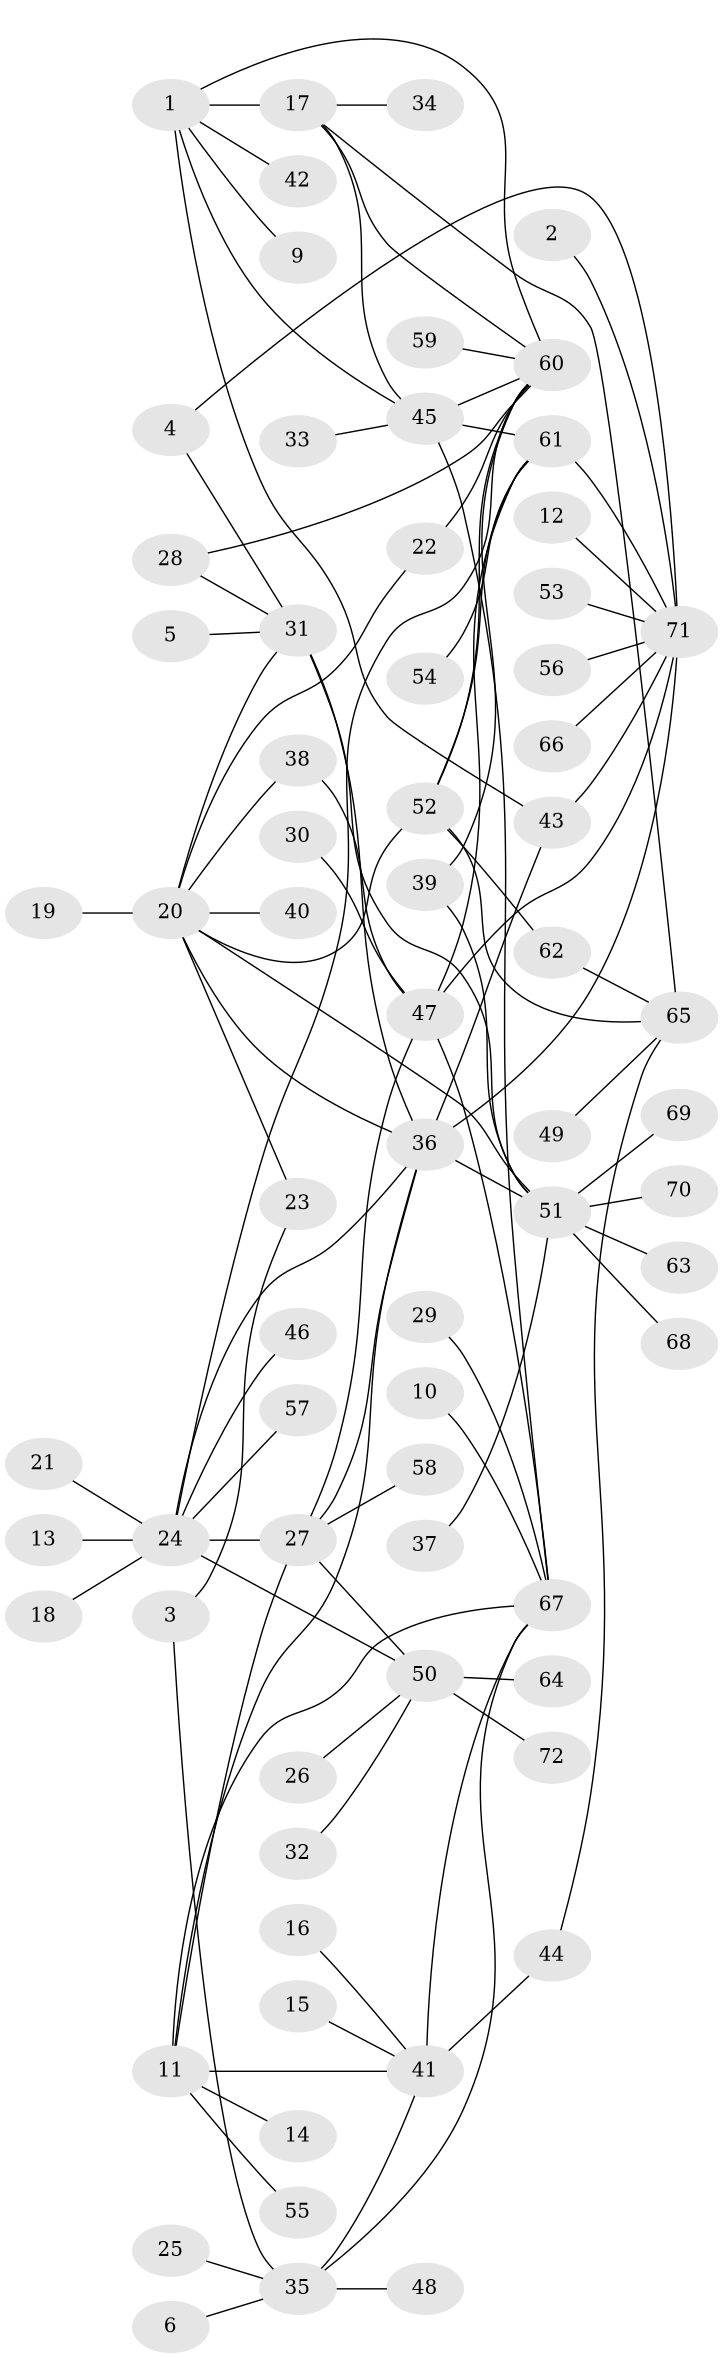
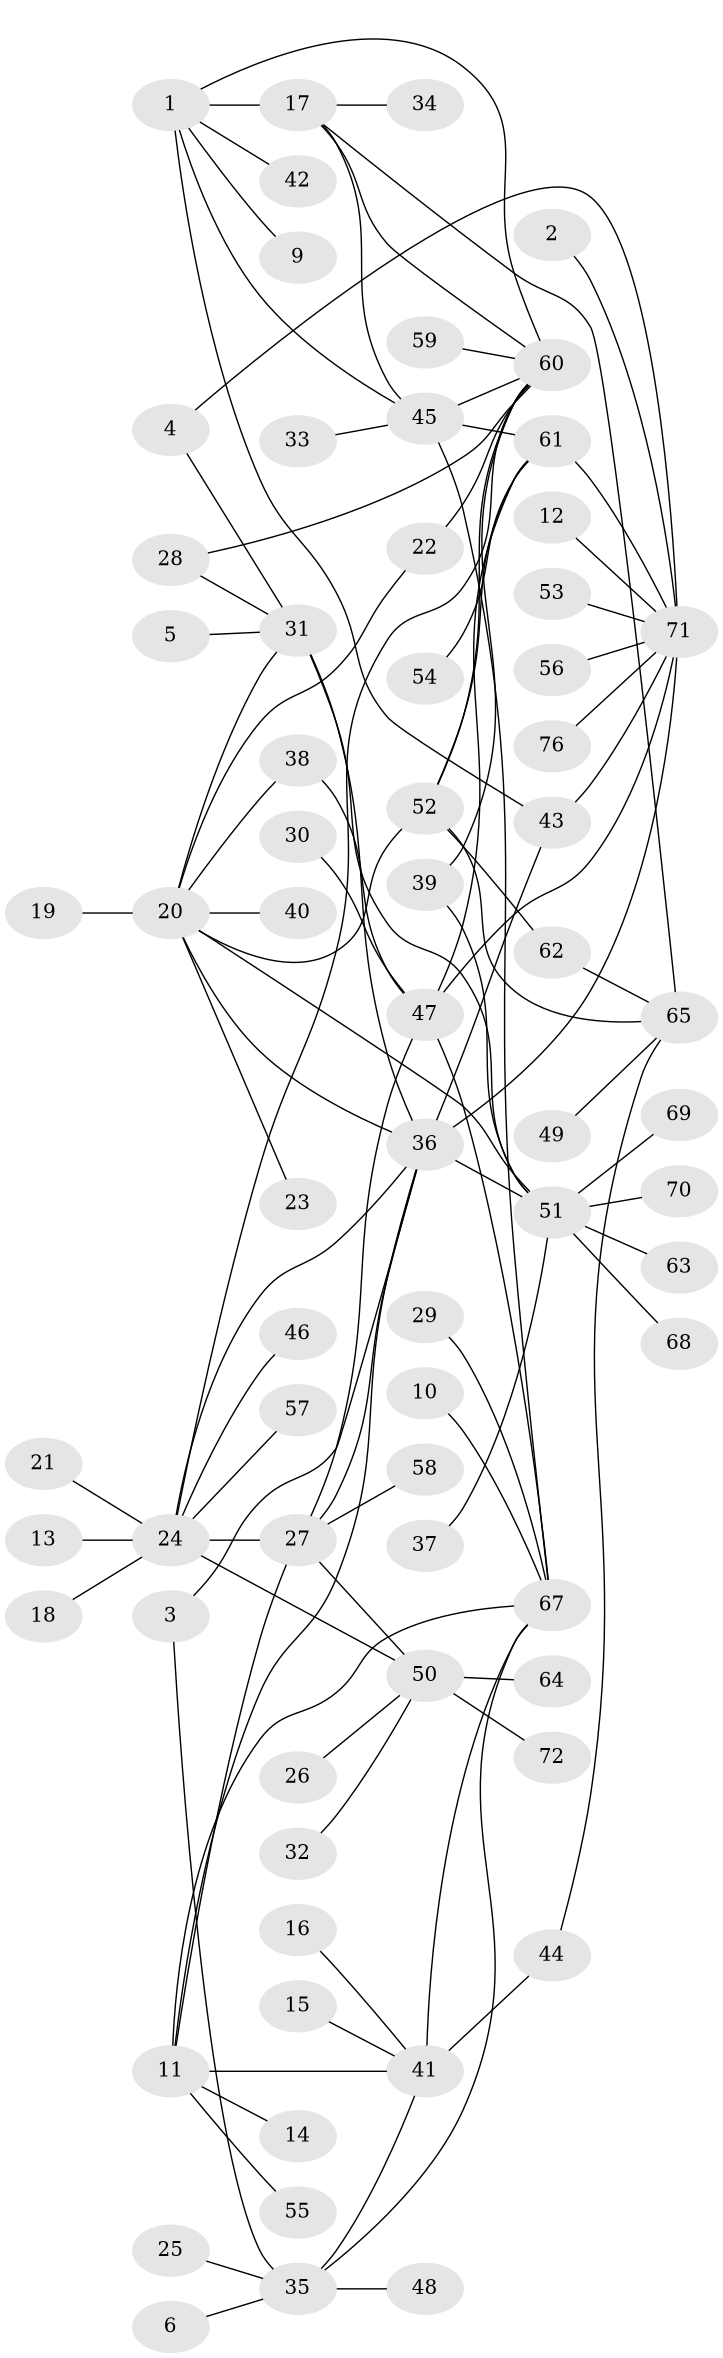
(552, 746) -> (552, 746)
(244, 1414) -> (321, 1464)
